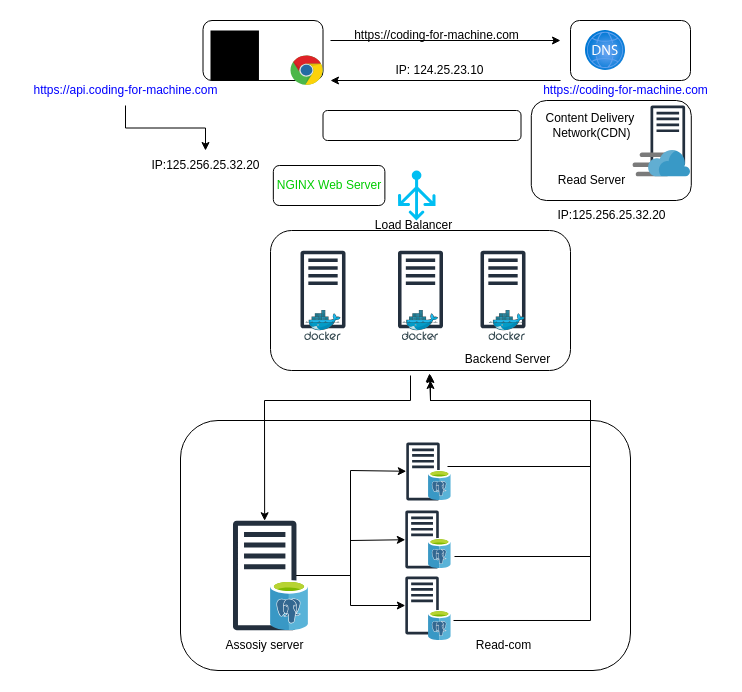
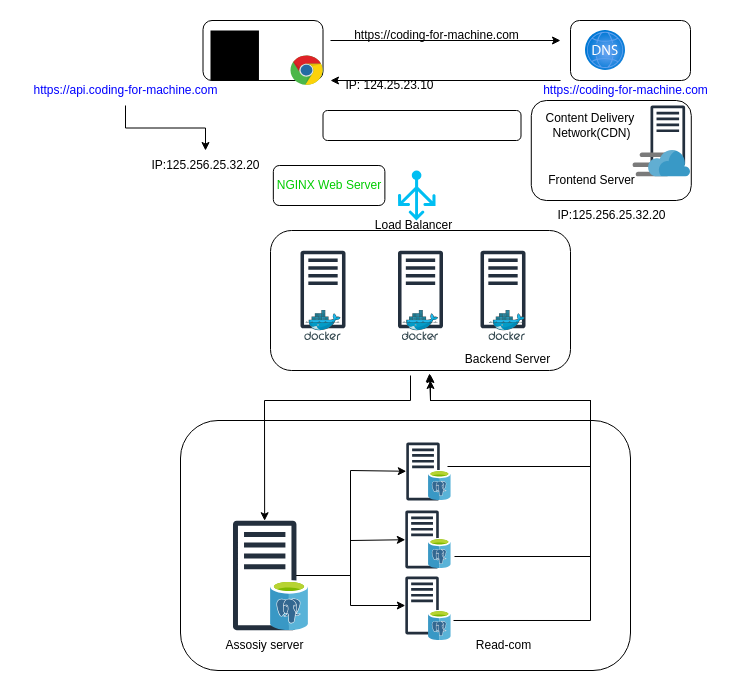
(440, 71) -> (390, 86)
(592, 181) -> (592, 181)
